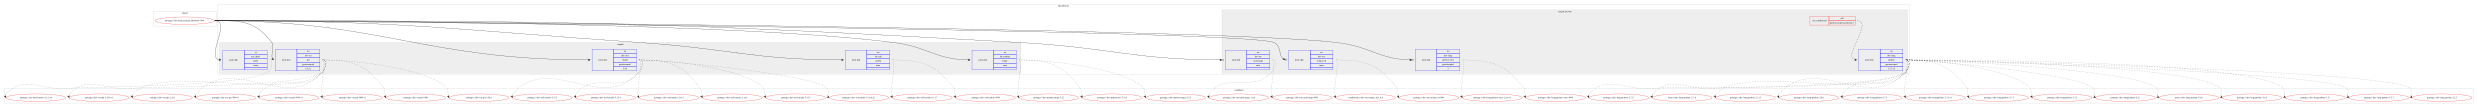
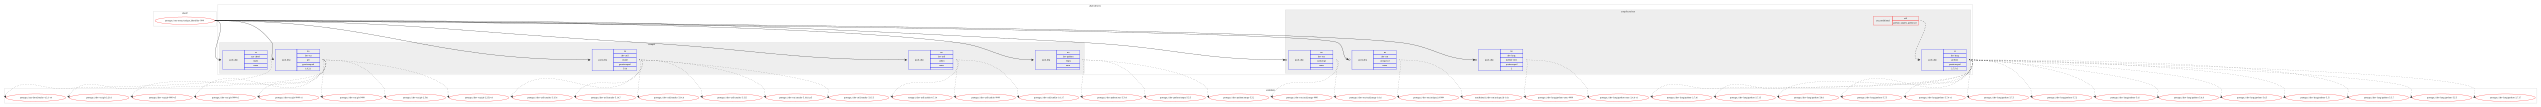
none -> (922, 98)
(1682, 98) -> (1682, 98)
(2189, 98) -> (2189, 98)
